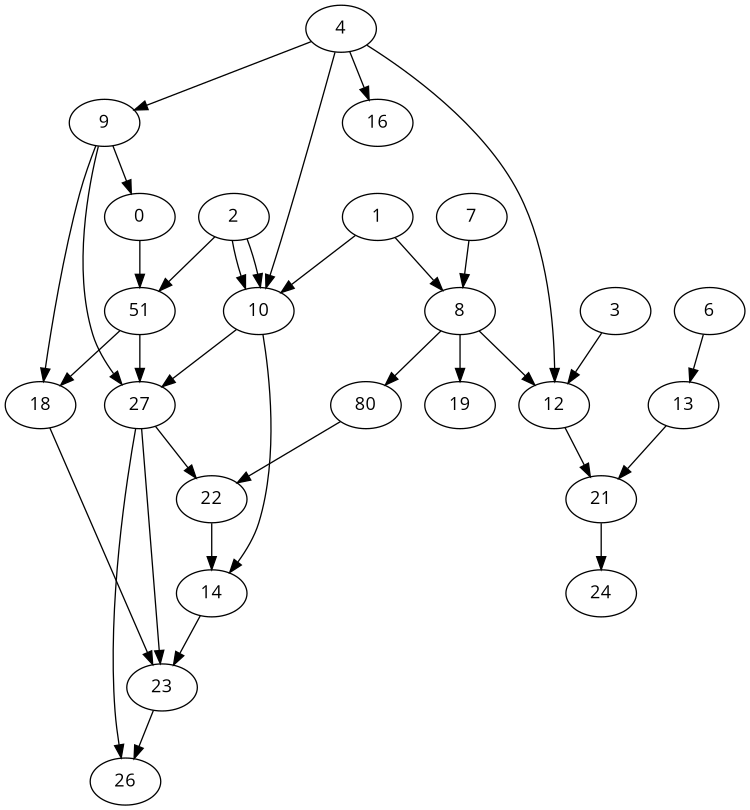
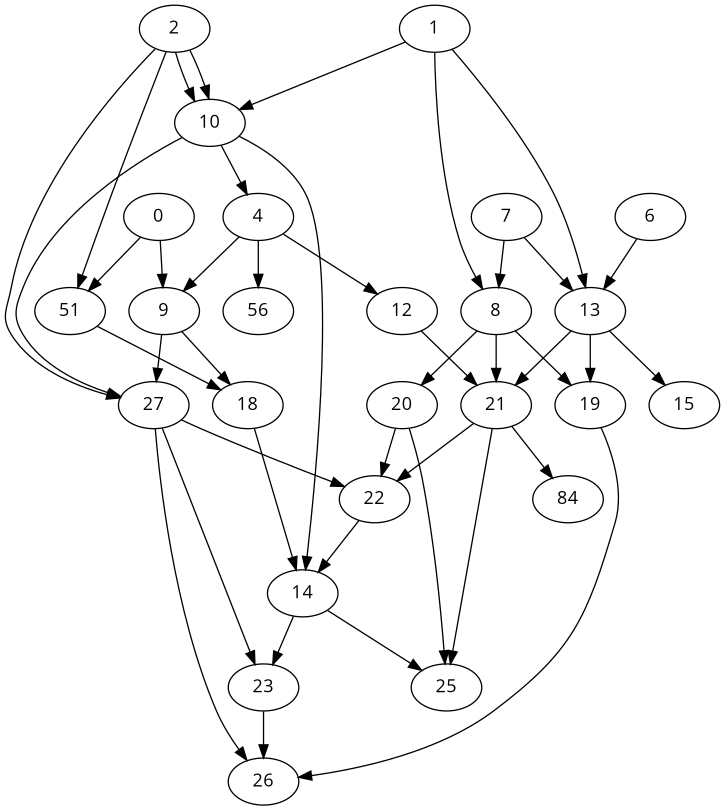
(378, 123) -> (258, 311)
none -> (531, 154)
(120, 164) -> (161, 258)
(304, 164) -> (231, 164)
none -> (544, 259)
(616, 311) -> none
(140, 352) -> (29, 231)
none -> (590, 352)
(502, 353) -> (496, 352)
(366, 405) -> (402, 405)
none -> (684, 405)
none -> (441, 448)
(99, 540) -> (273, 493)
(601, 593) -> (568, 499)
none -> (544, 668)
none -> (446, 687)
